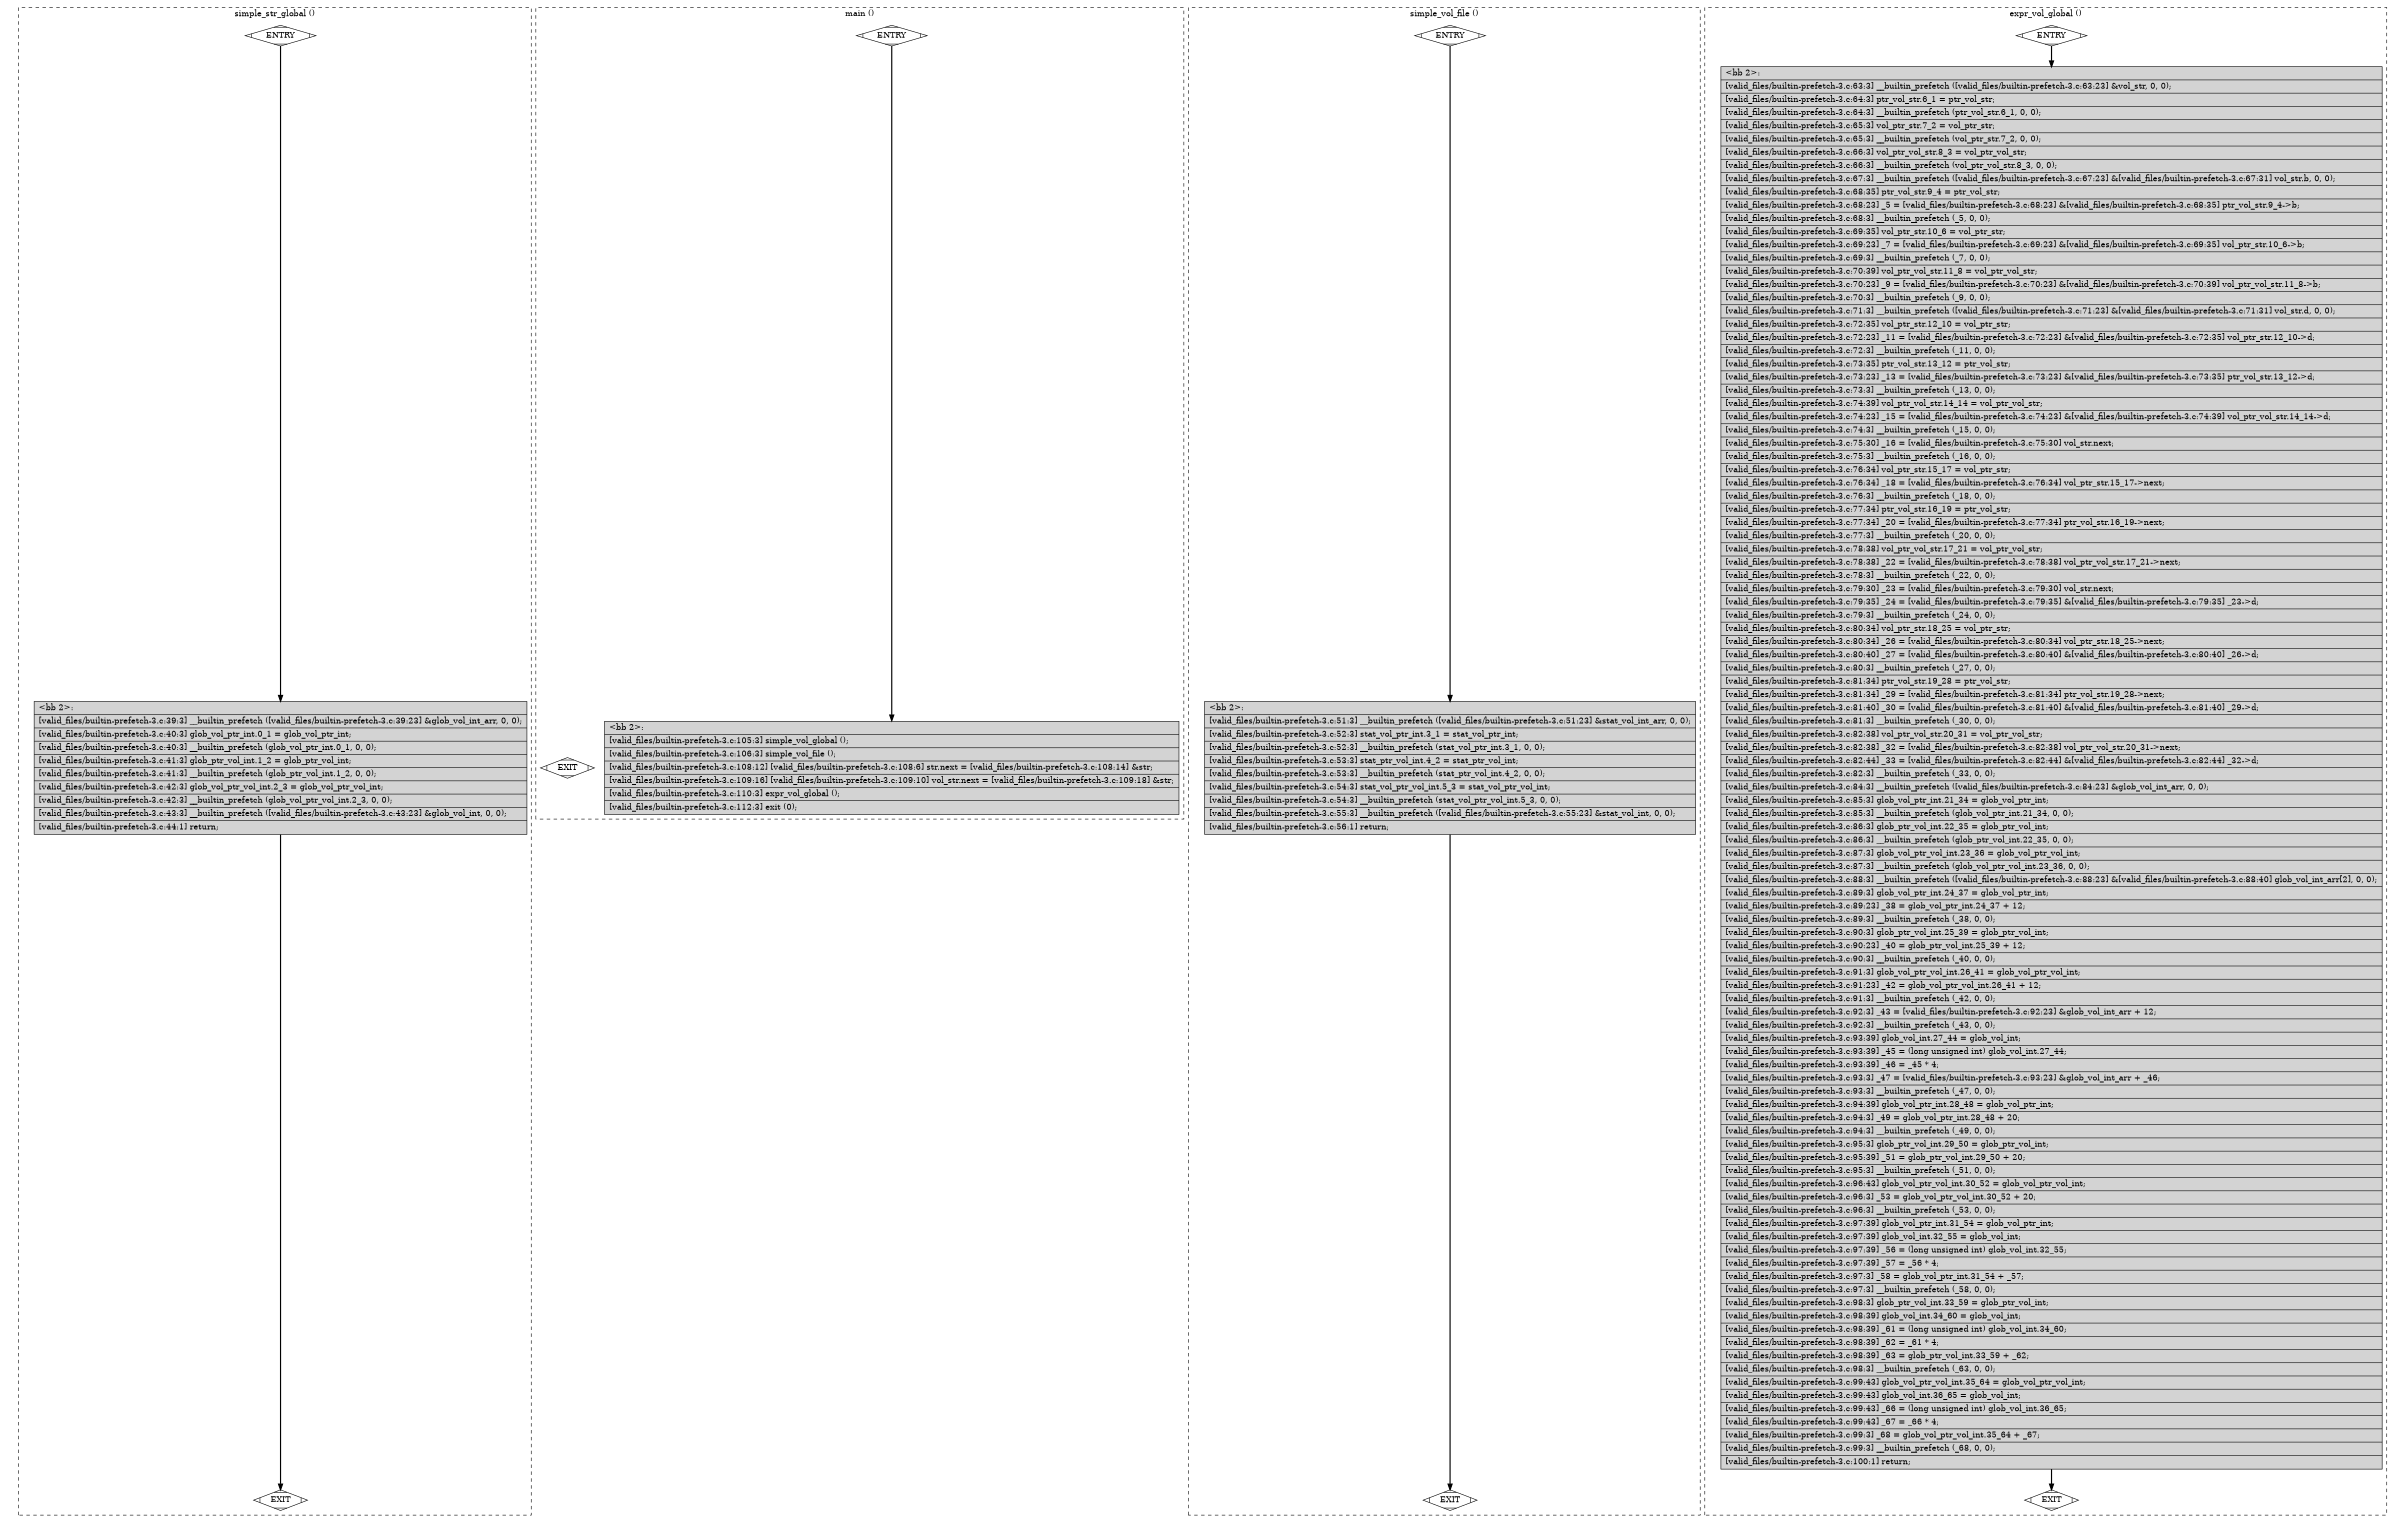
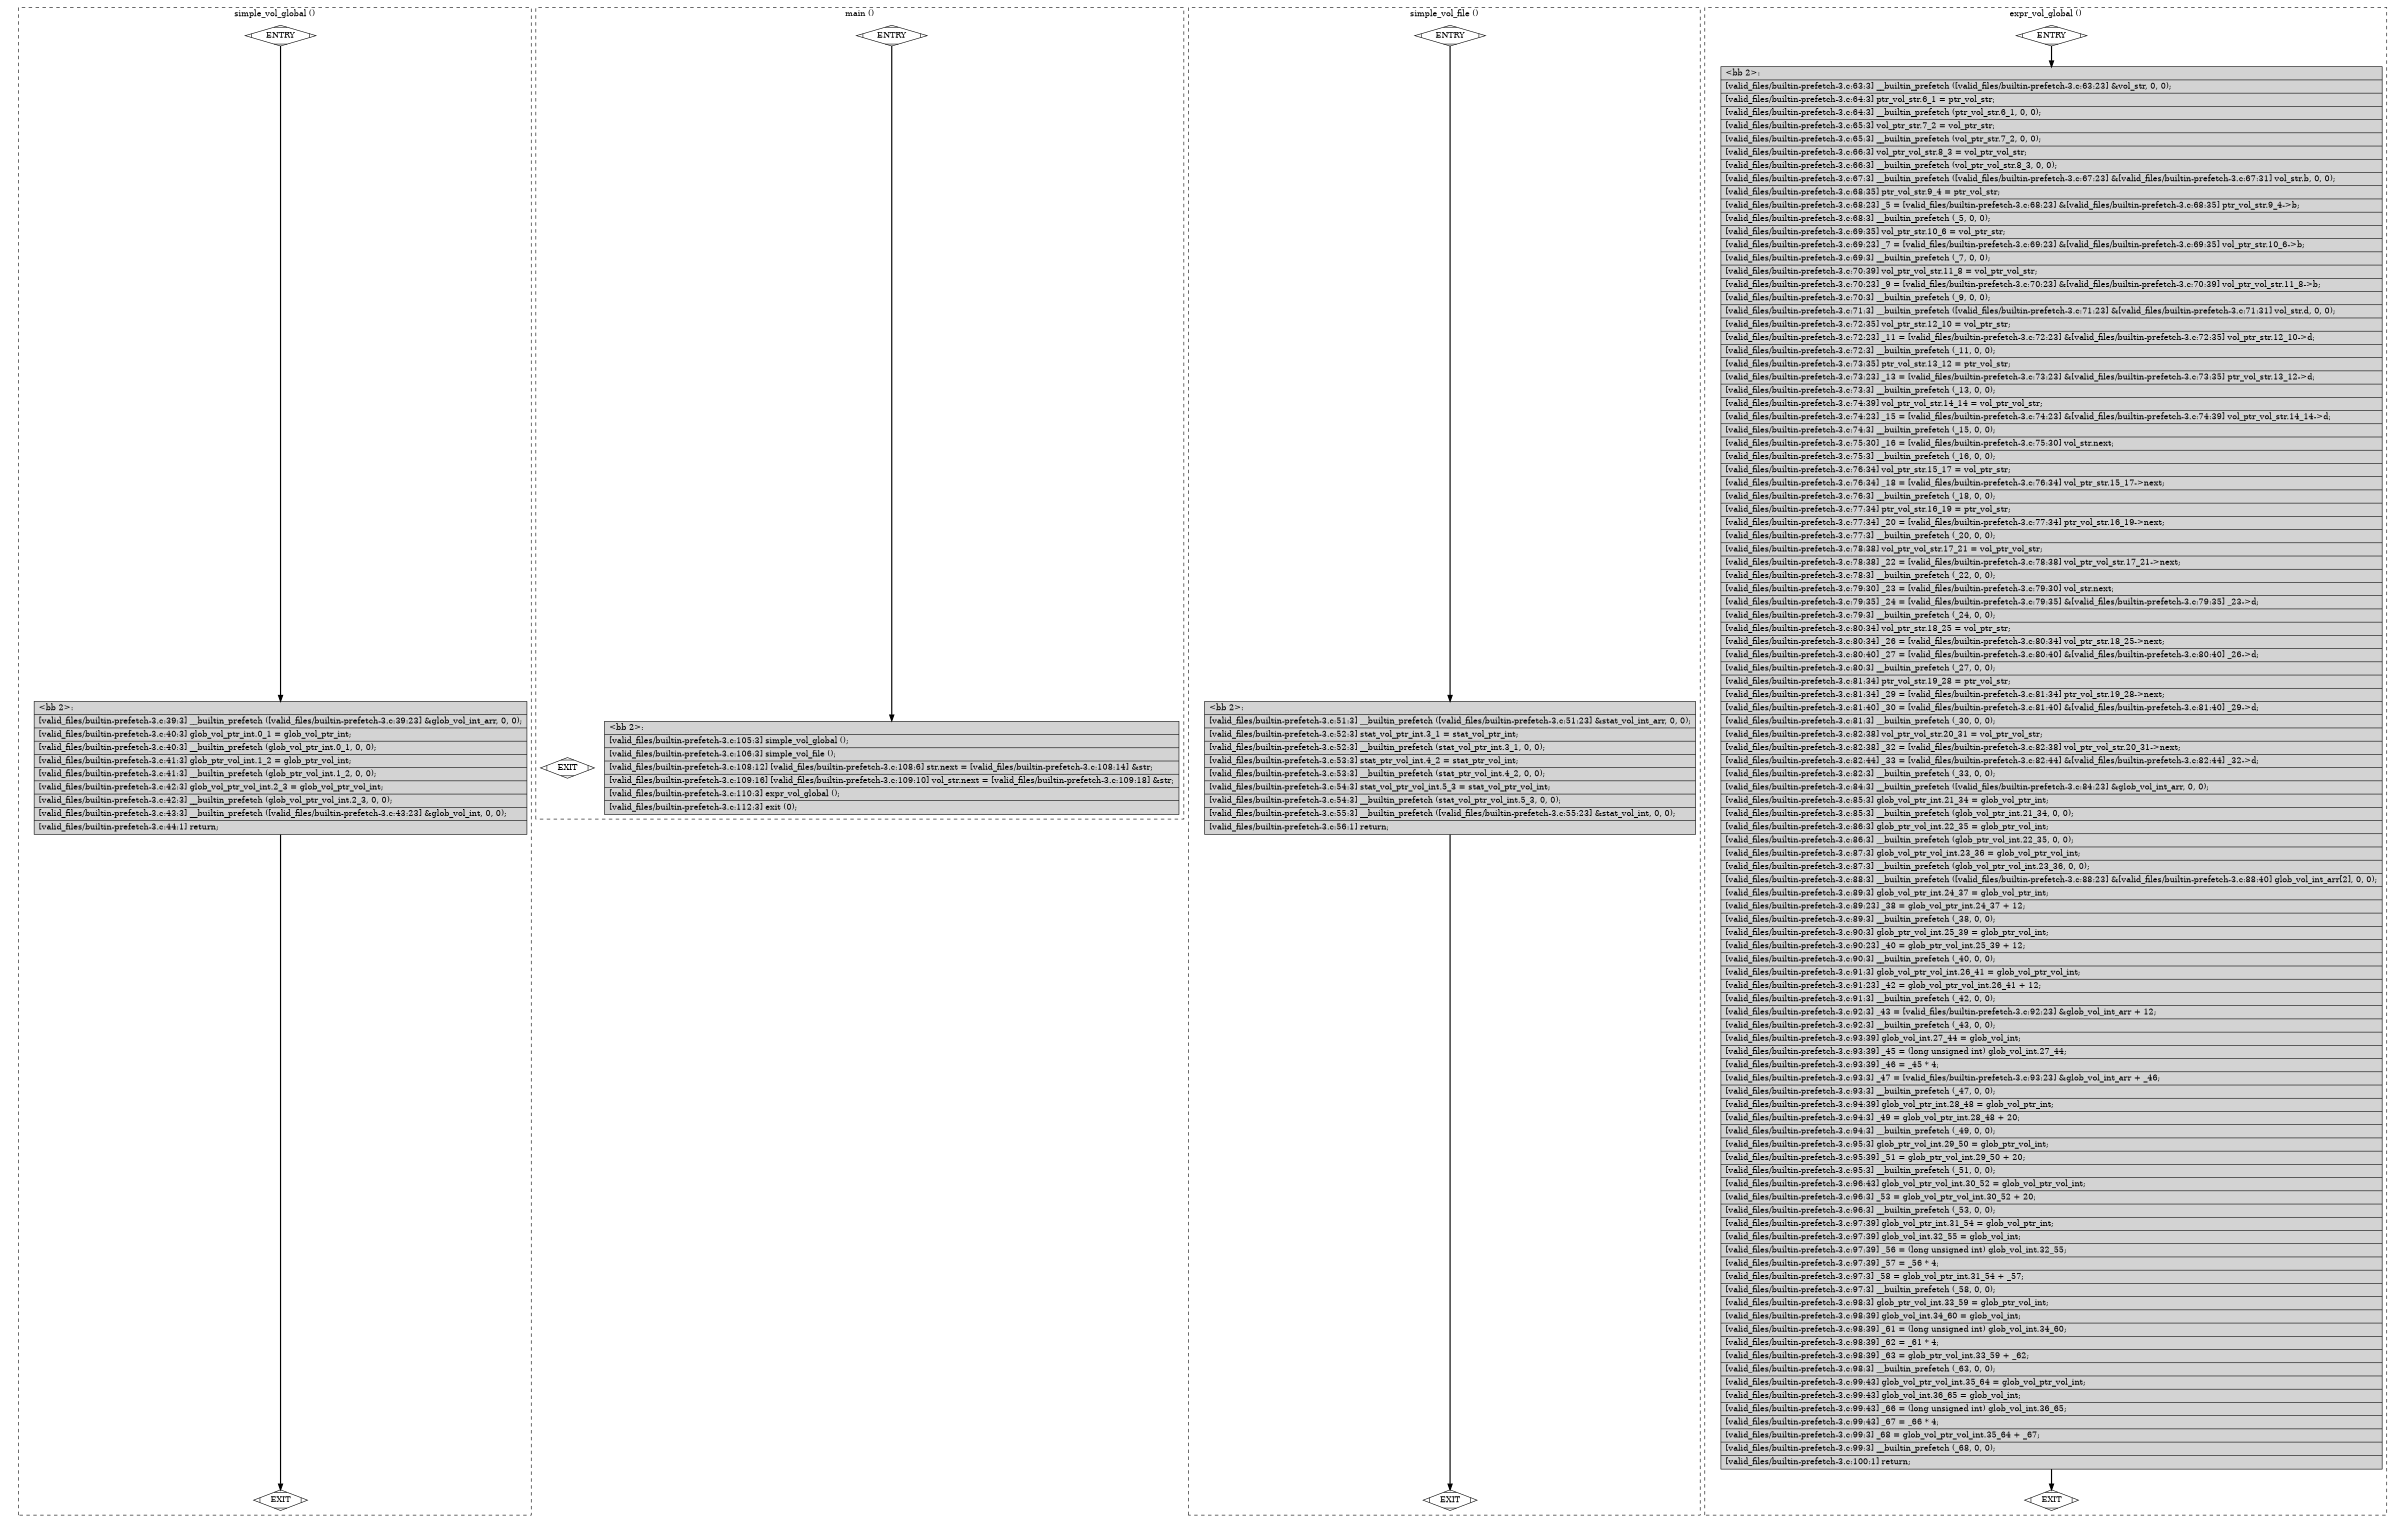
(275, 14) -> (275, 14)
